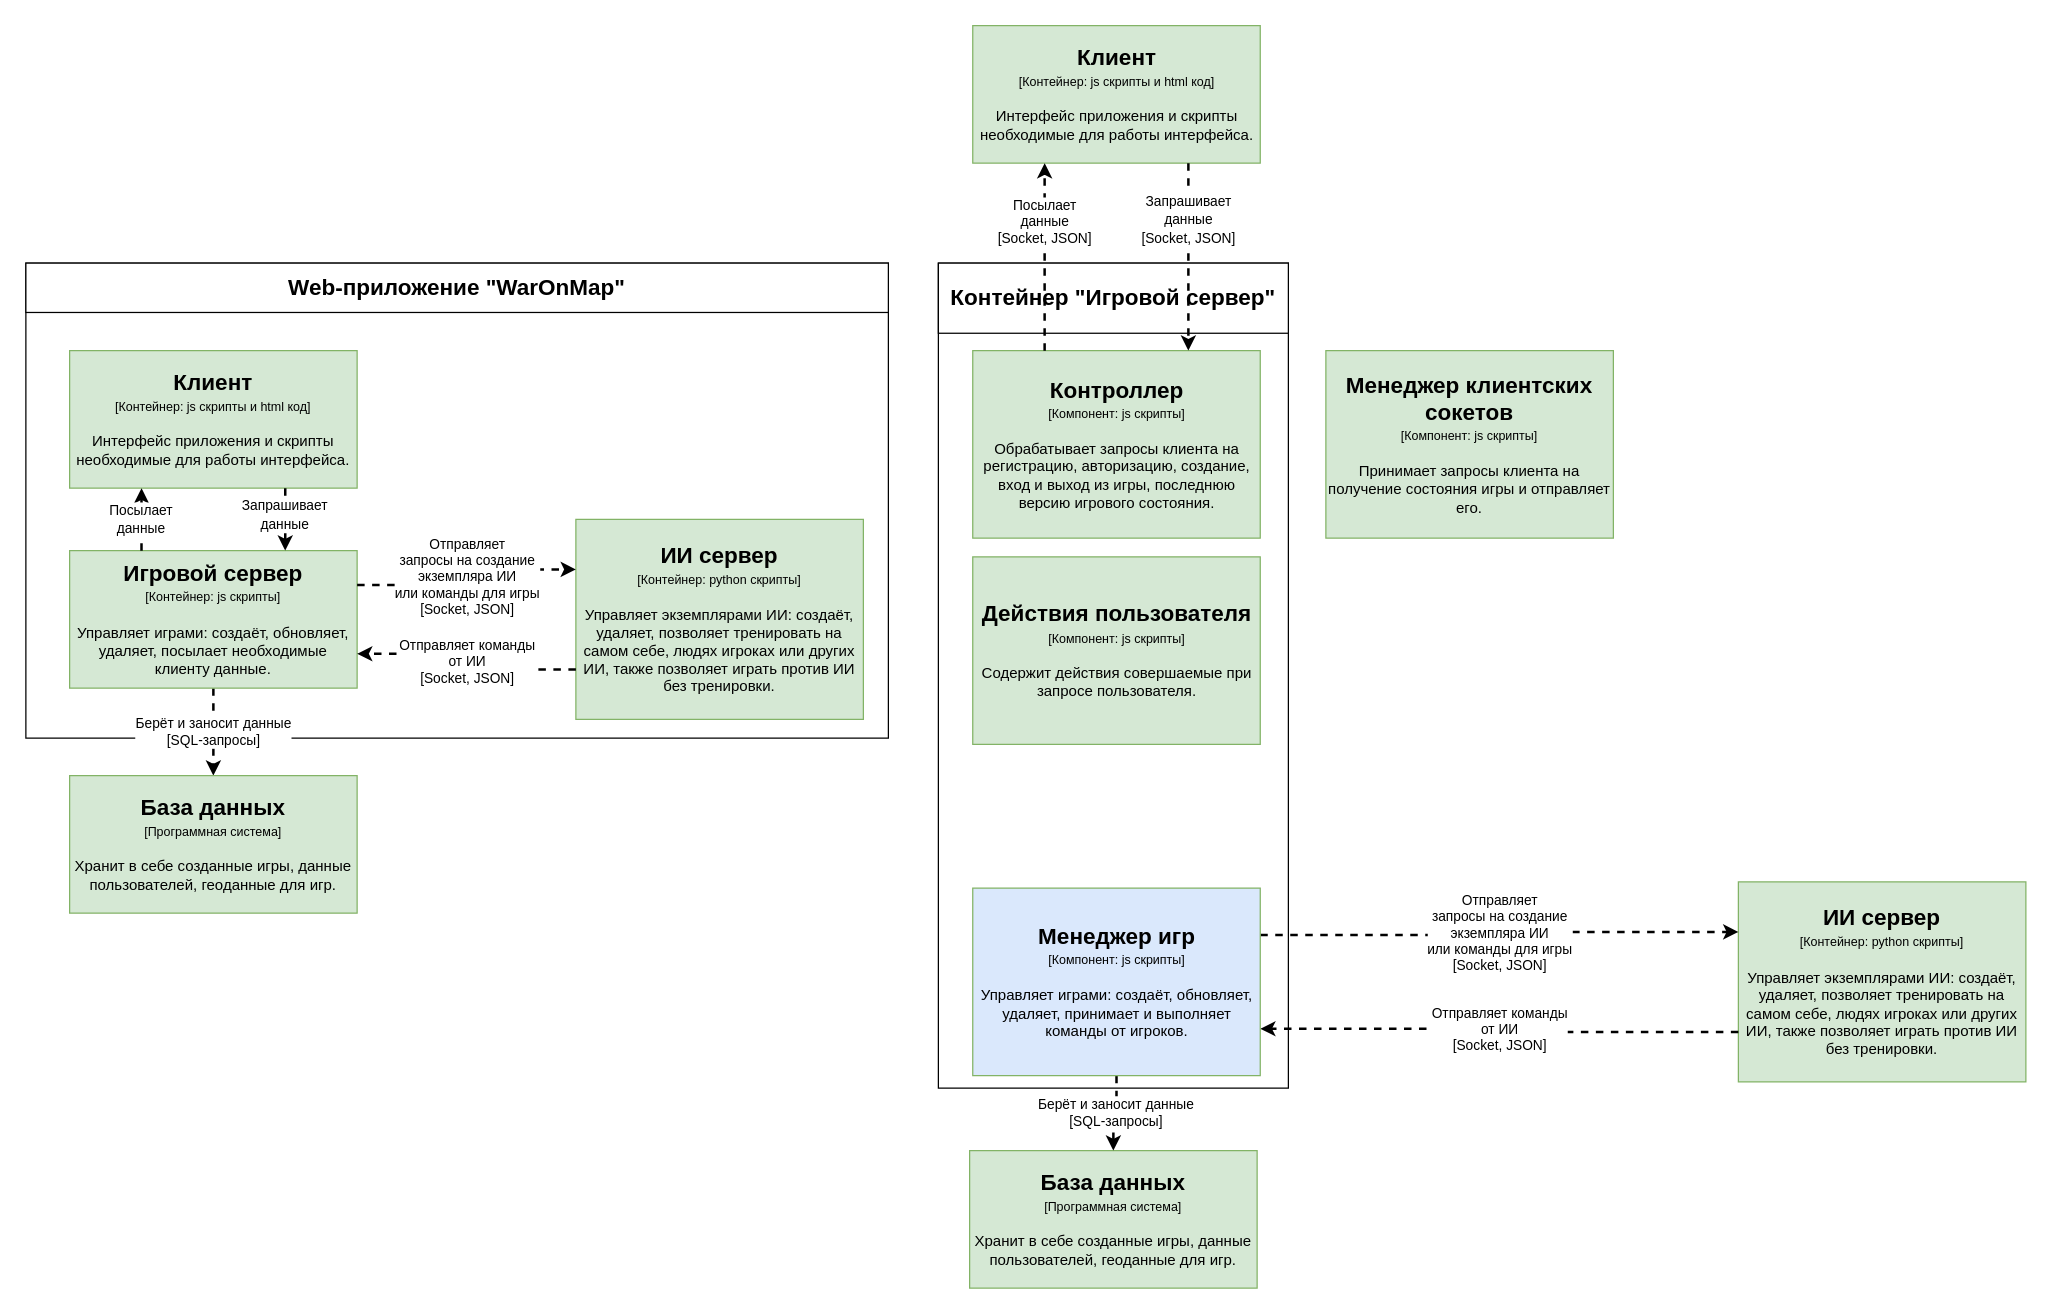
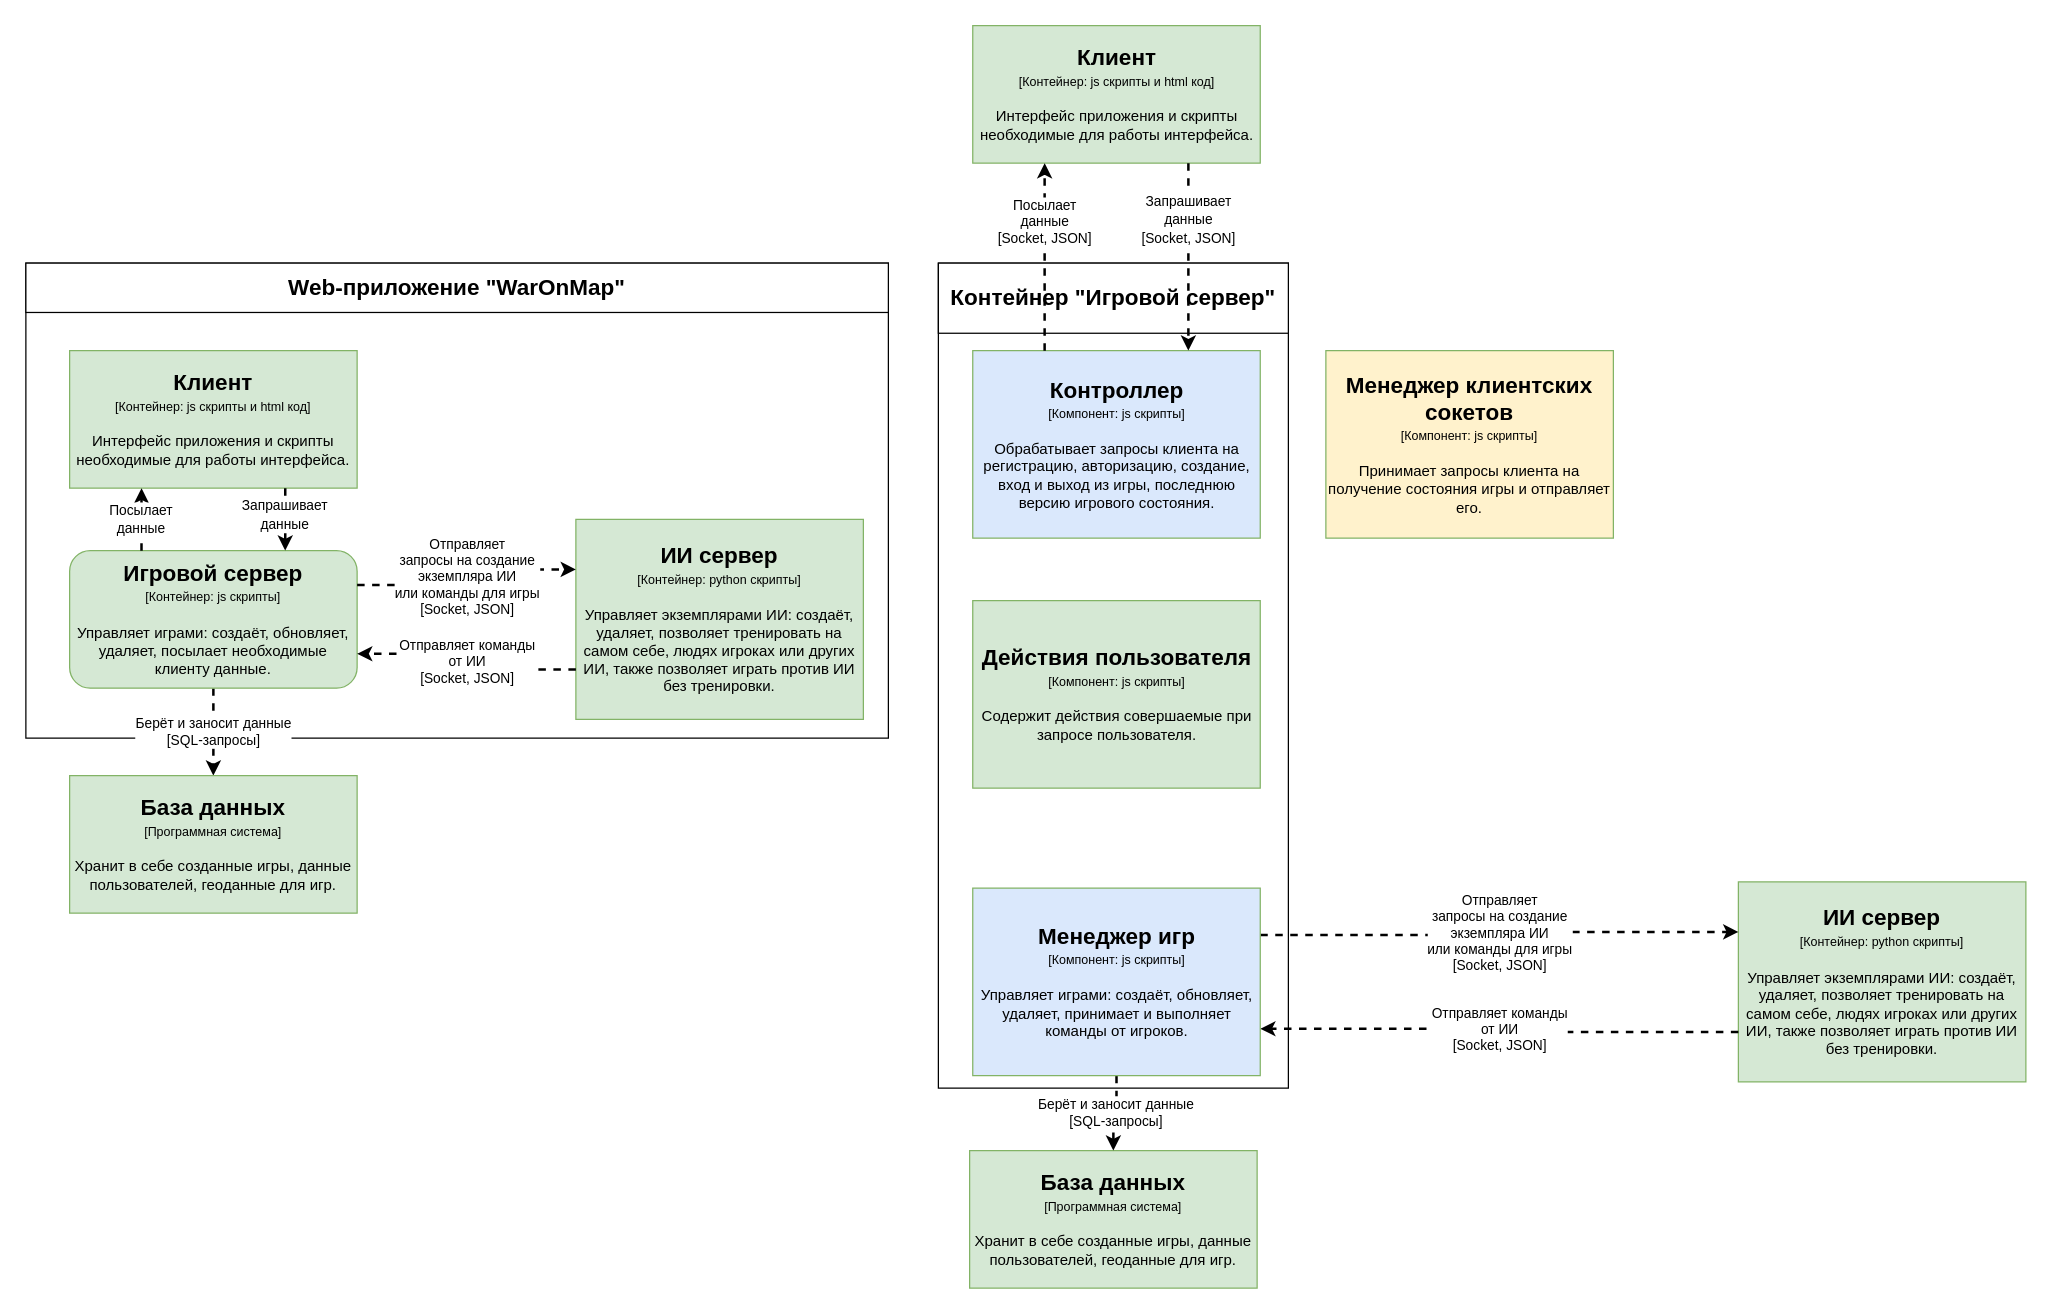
(1116, 444) -> (1116, 444)
(1469, 444) -> (1469, 444)
(213, 619) -> (213, 619)
(1116, 651) -> (1116, 694)
